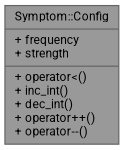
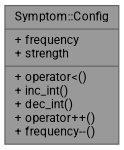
(52, 132) -> (56, 132)
